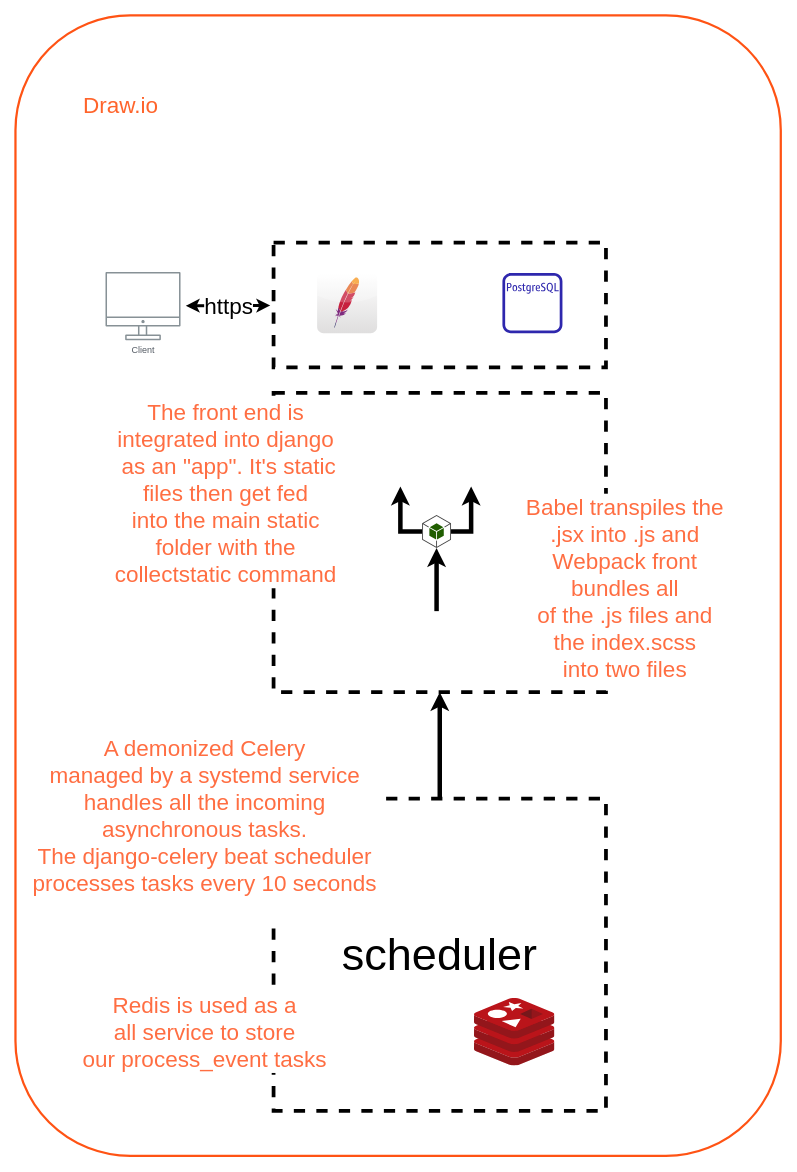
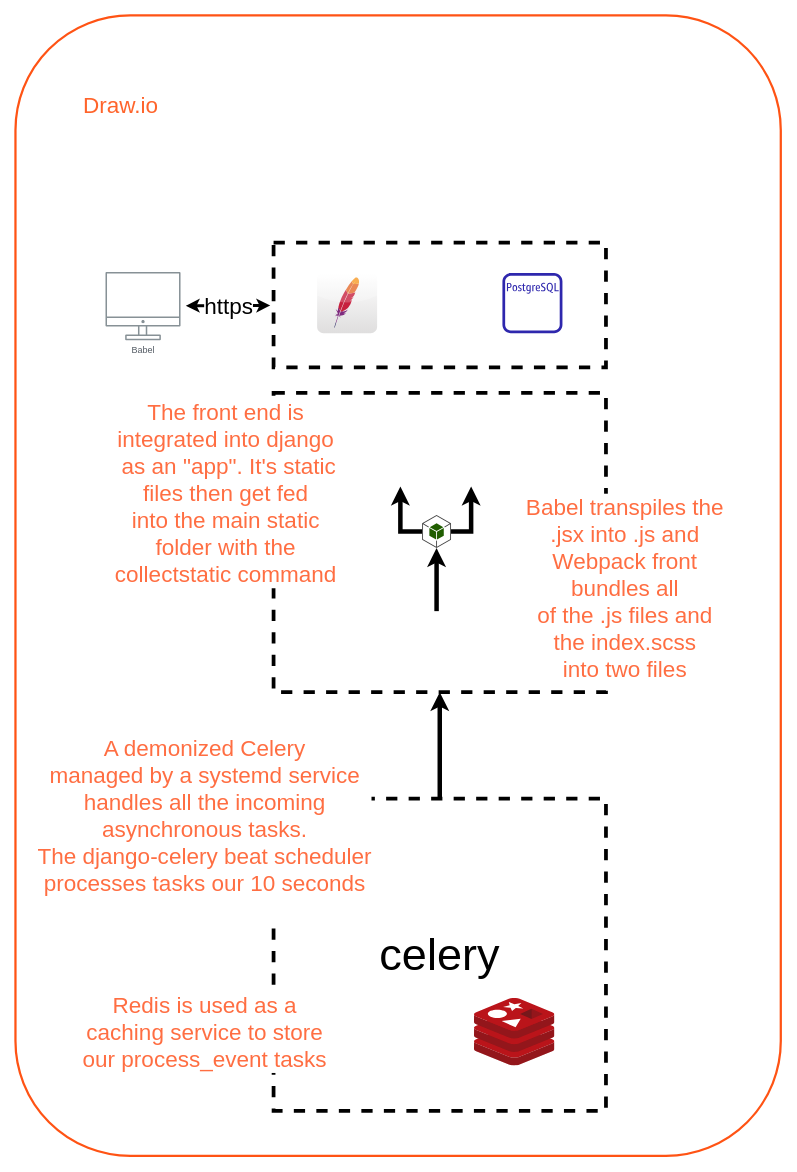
(143, 351) -> (143, 351)
(205, 829) -> (205, 829)
(440, 954) -> (440, 954)
(205, 1032) -> (205, 1032)
